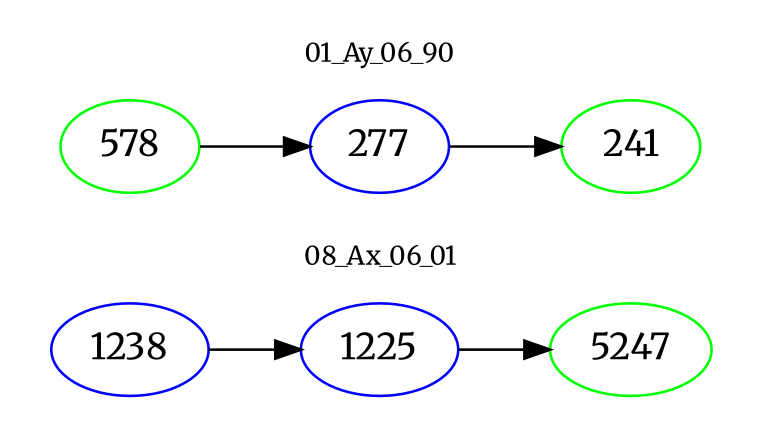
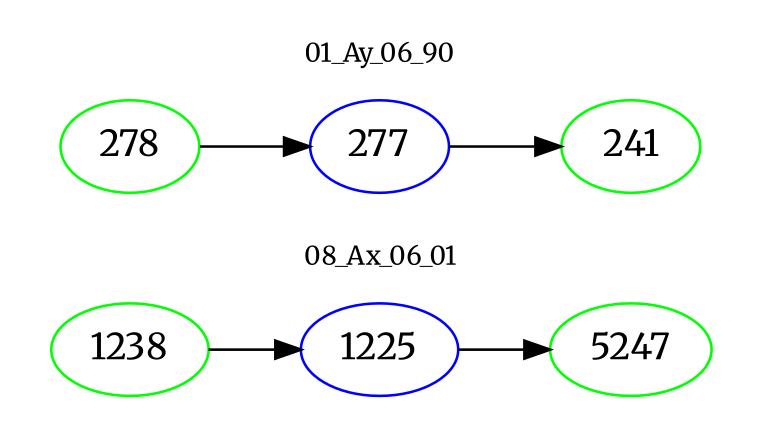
(130, 147) -> (130, 147)
(130, 350) -> (130, 350)
